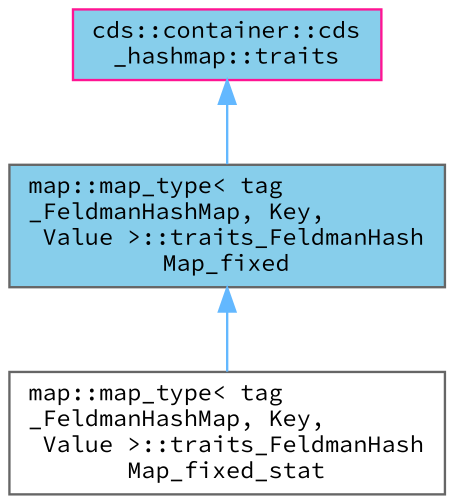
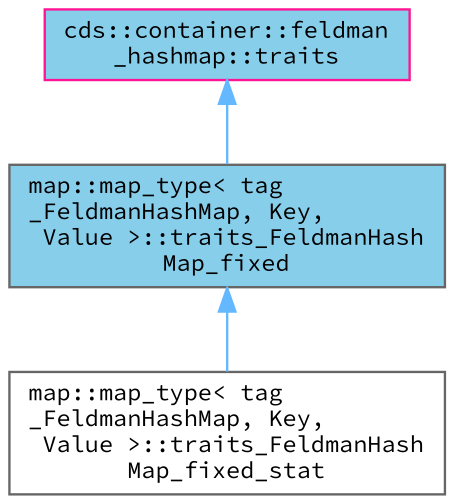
(227, 45) -> (227, 45)
